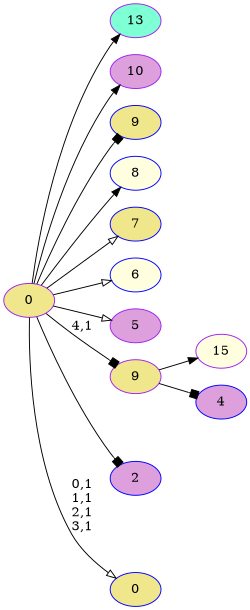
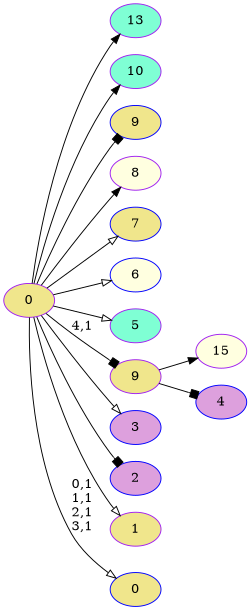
(136, 72) -> (136, 72)
(136, 173) -> (136, 173)
(136, 326) -> (136, 326)
none -> (136, 428)
none -> (136, 529)
